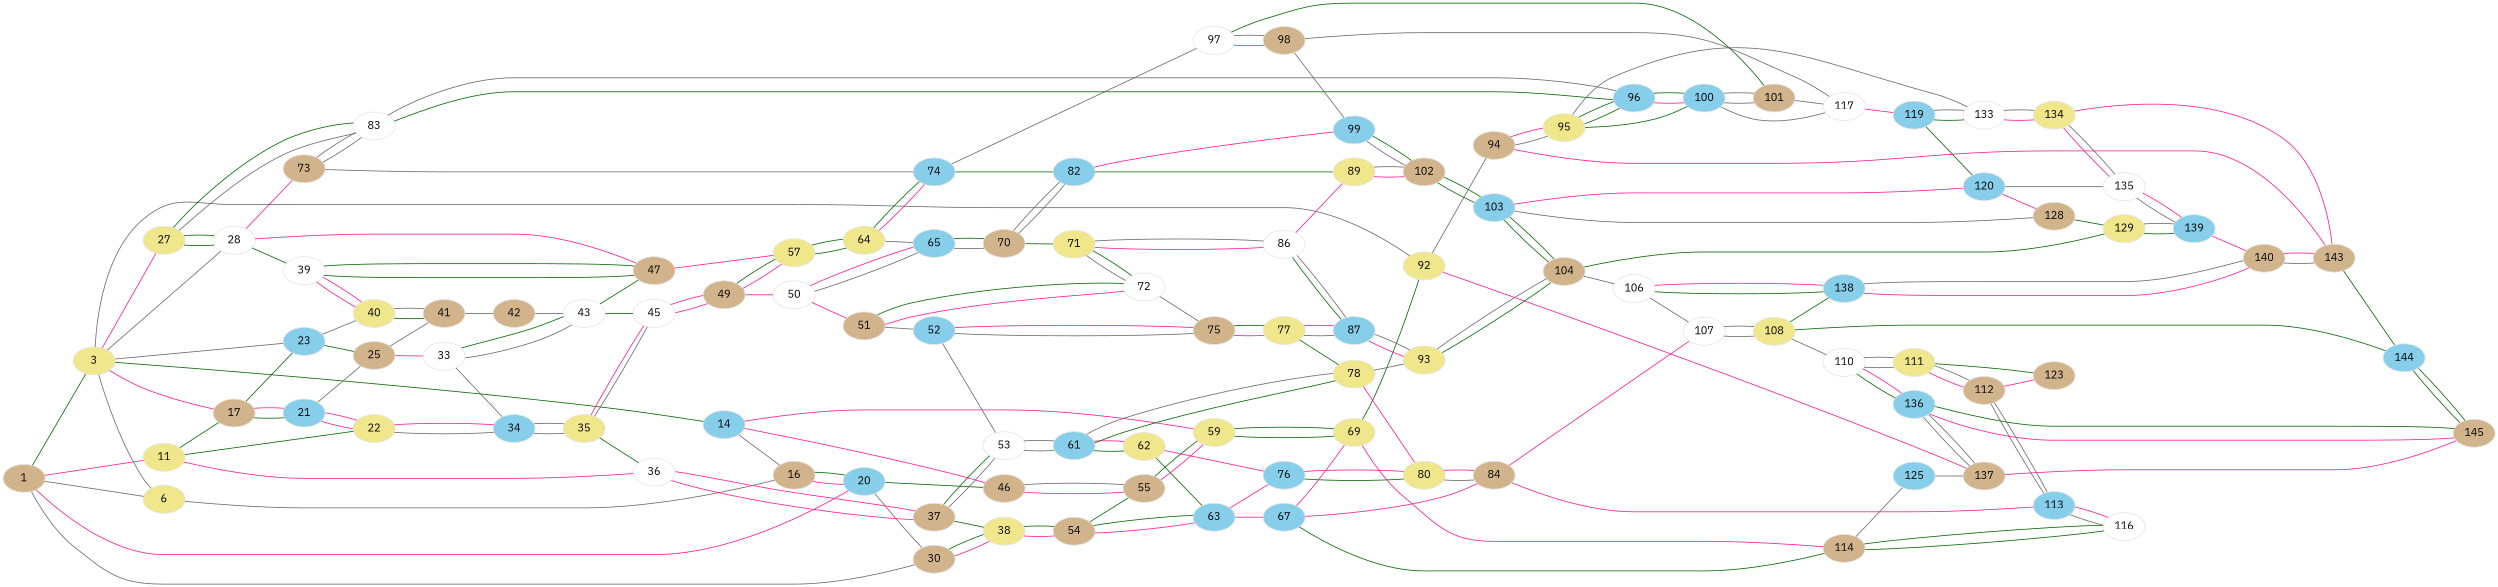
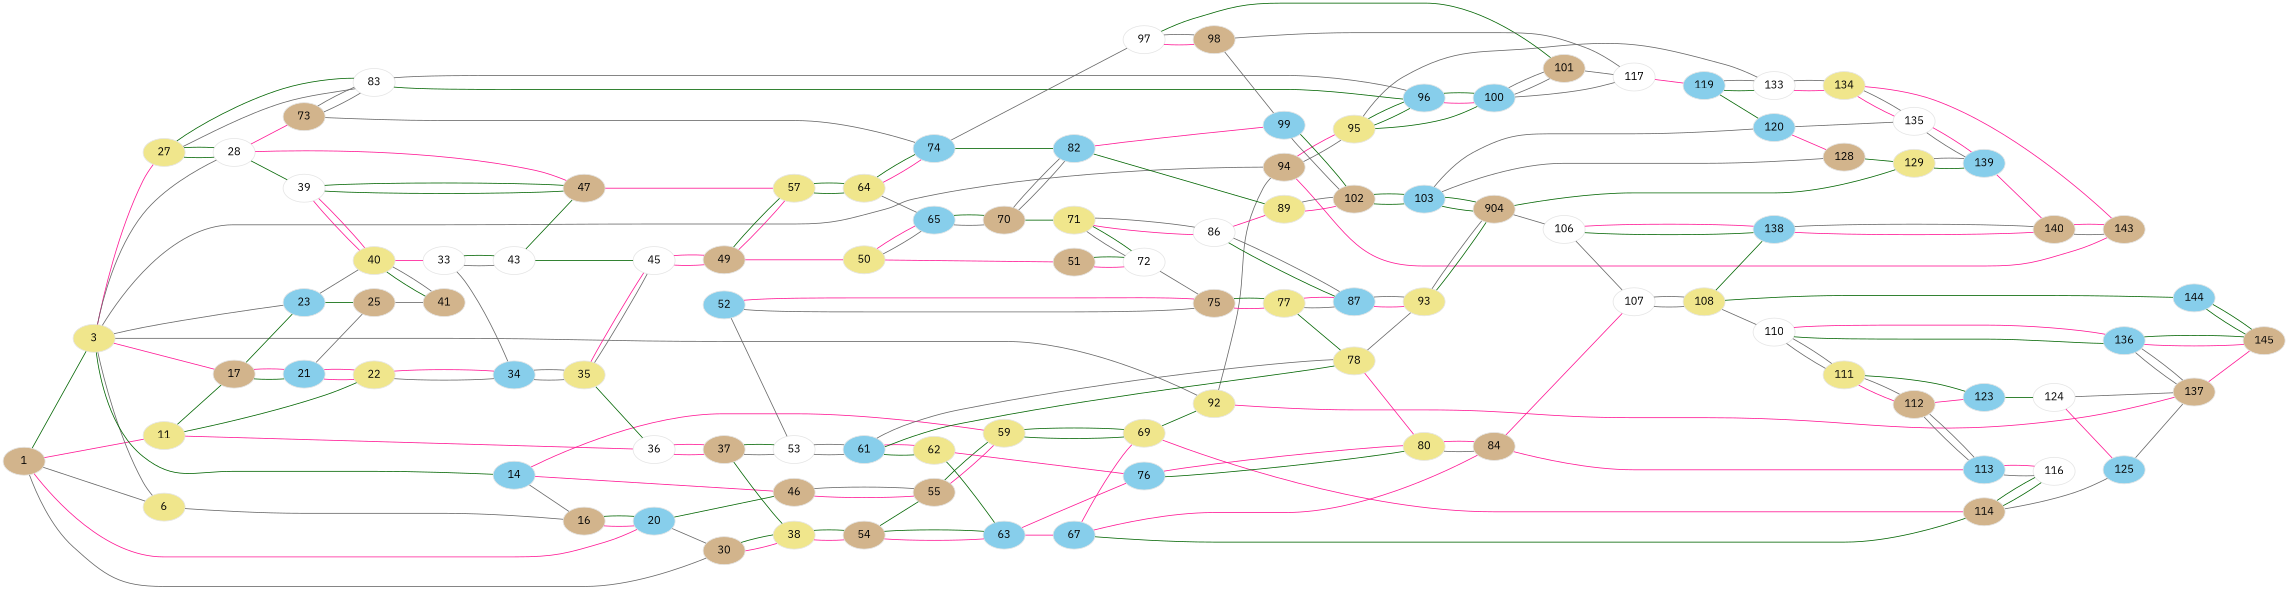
(1739, 193) -> (1585, 134)
none -> (665, 224)
(1564, 271) -> (1494, 209)
(794, 295) -> (864, 260)
(2369, 308) -> none
(514, 313) -> none
(899, 328) -> none
(409, 356) -> (409, 261)
(2054, 376) -> (1984, 397)
none -> (2054, 397)
